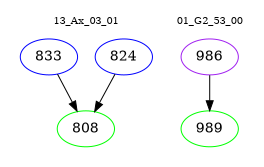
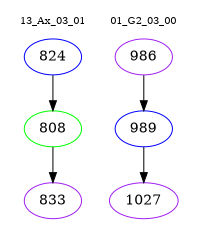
(210, 21) -> (144, 21)
(49, 57) -> (53, 201)
(65, 88) -> (53, 160)
(210, 129) -> (144, 129)
none -> (144, 201)
